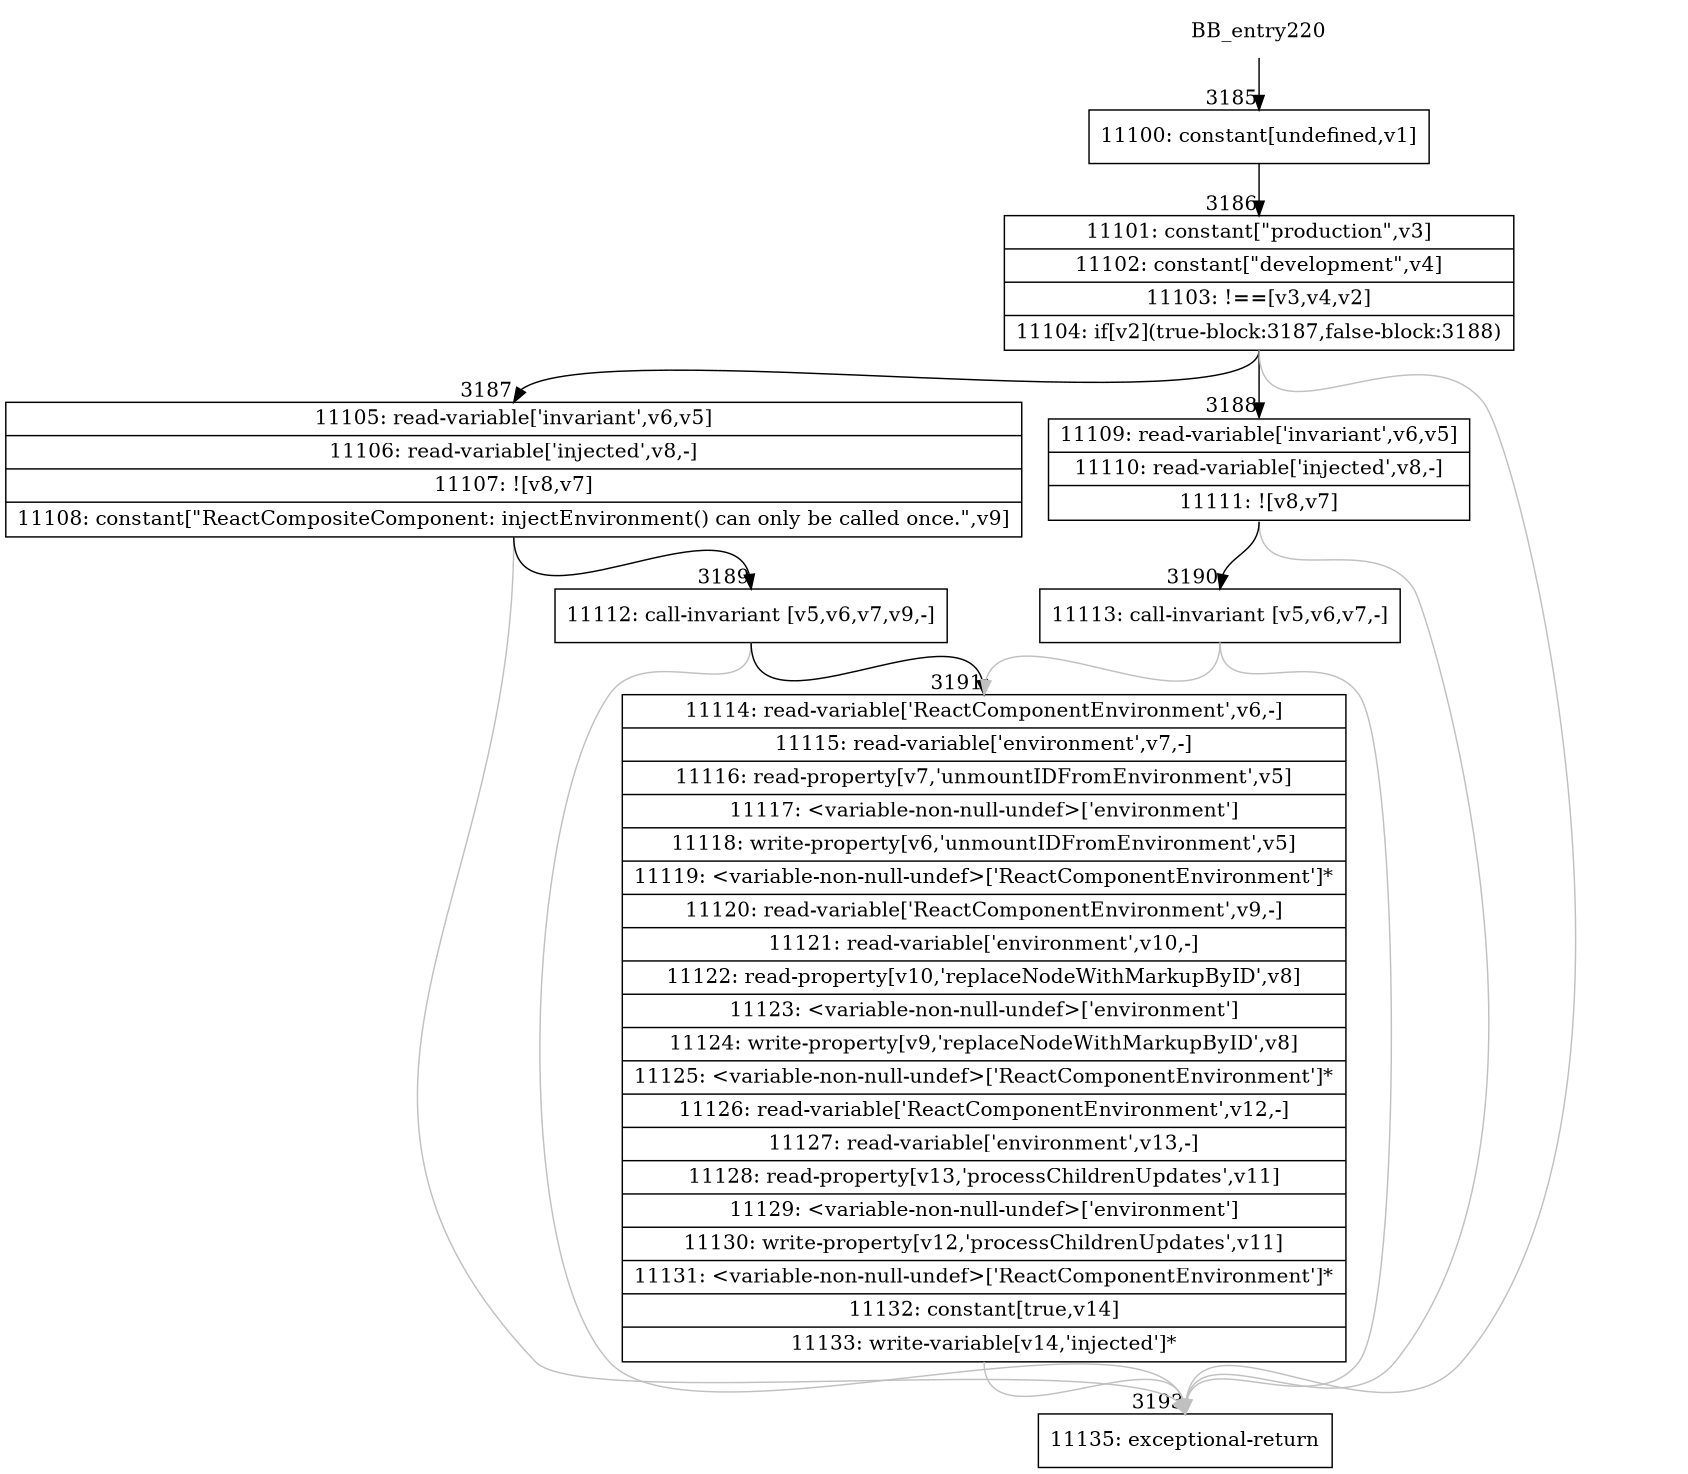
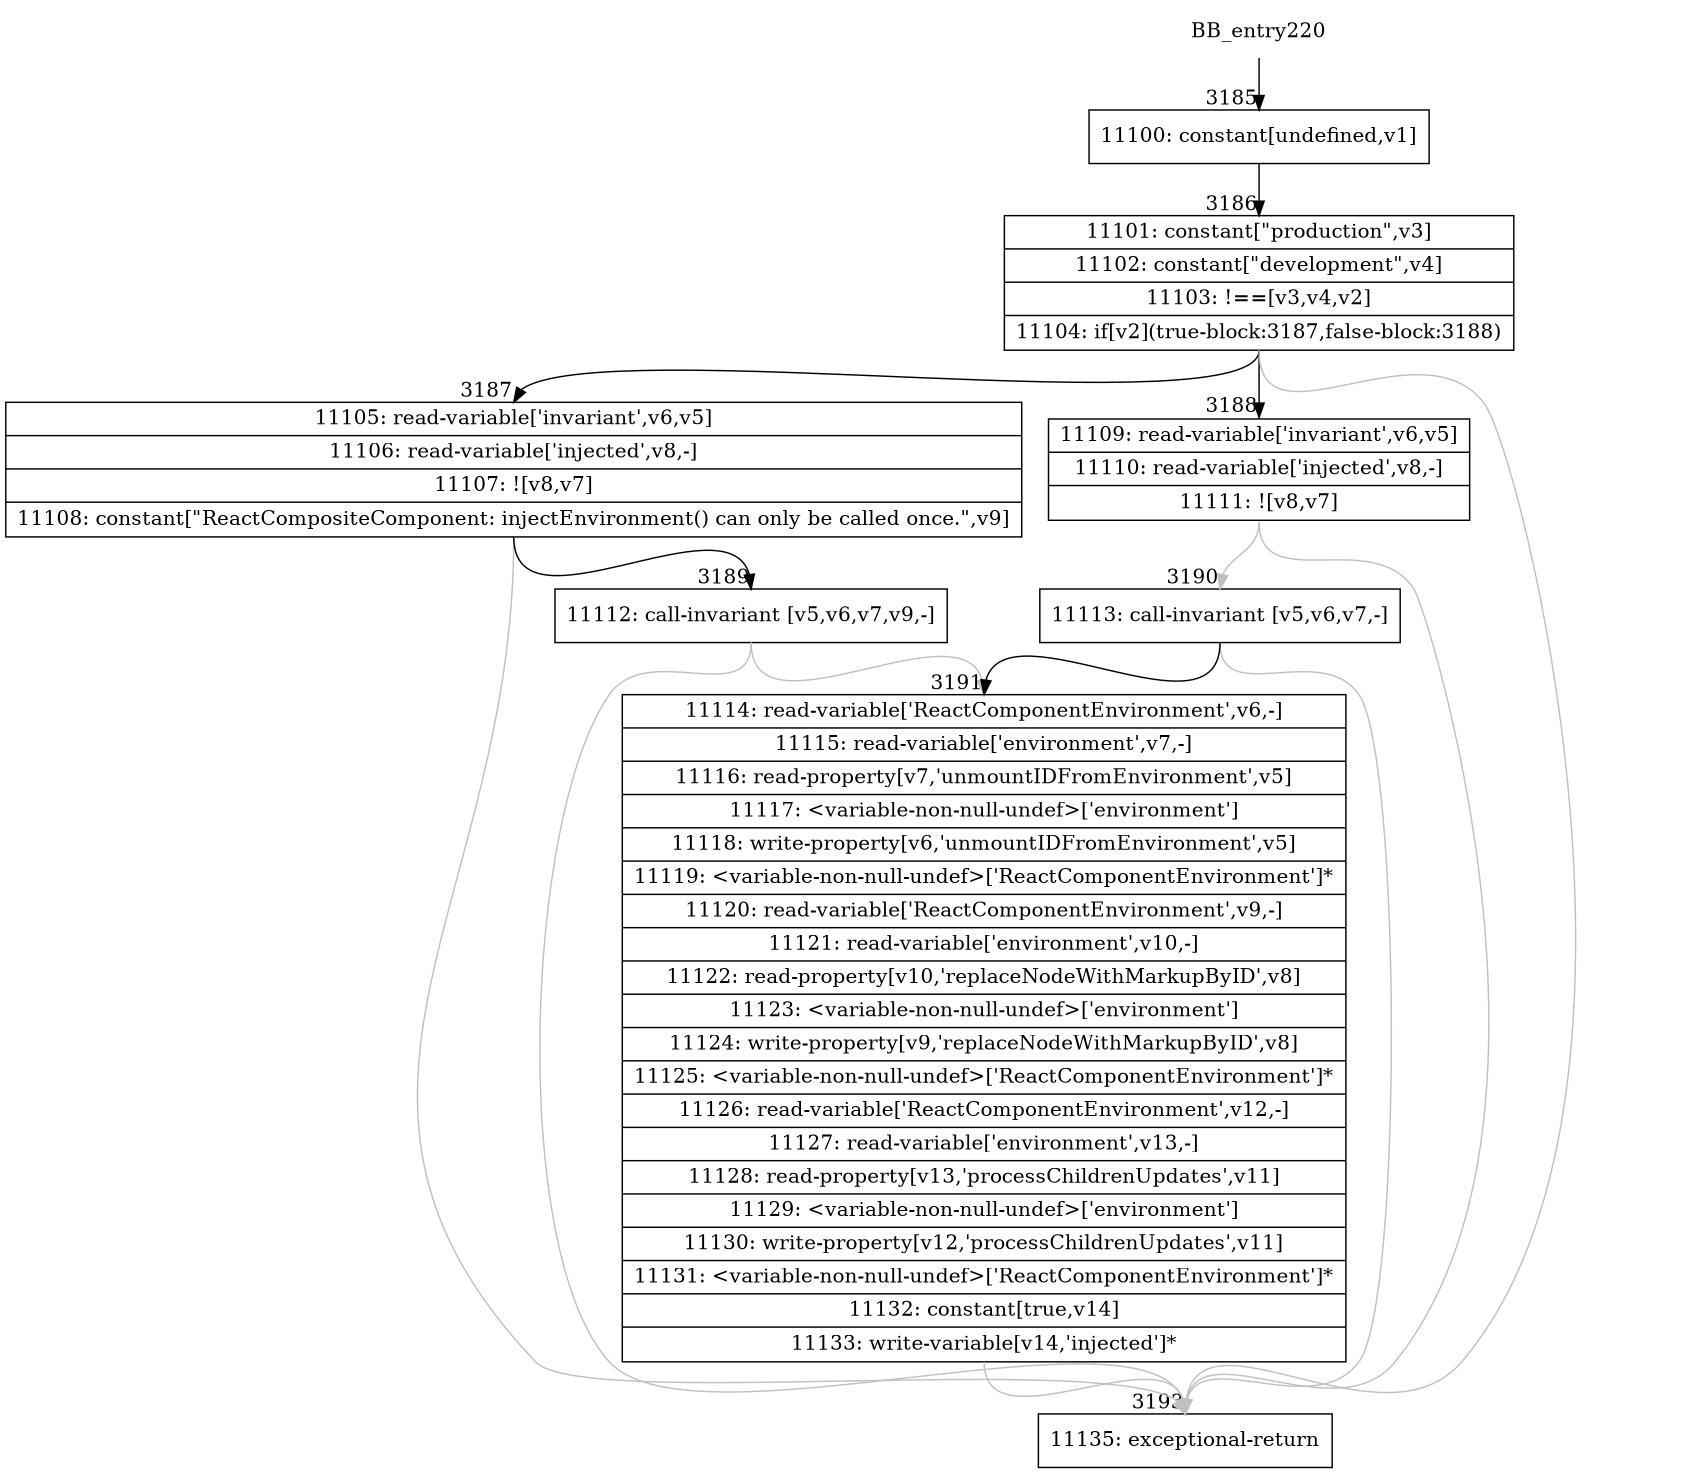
(1245, 551) -> (1245, 551)
(861, 670) -> (861, 670)
(1109, 670) -> (1109, 670)
